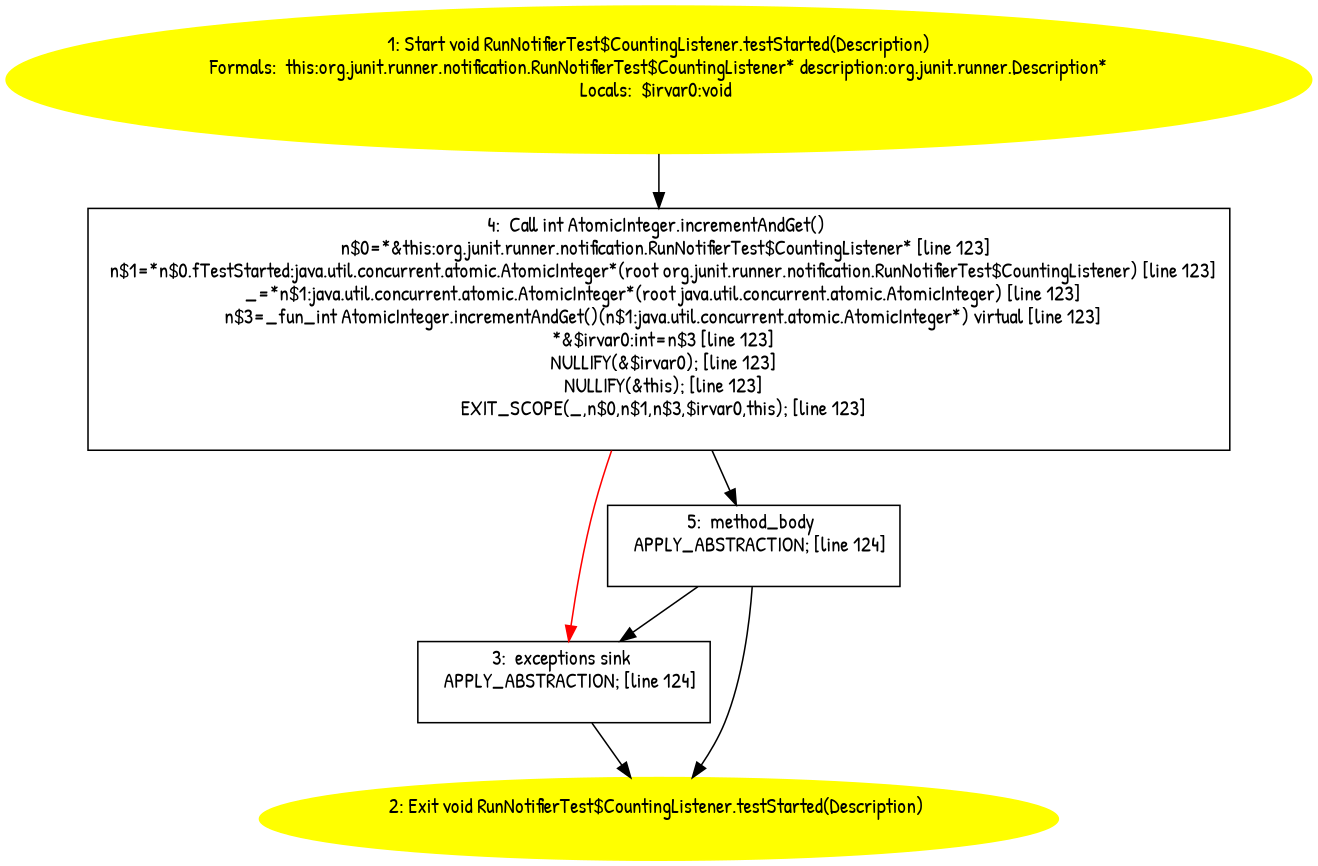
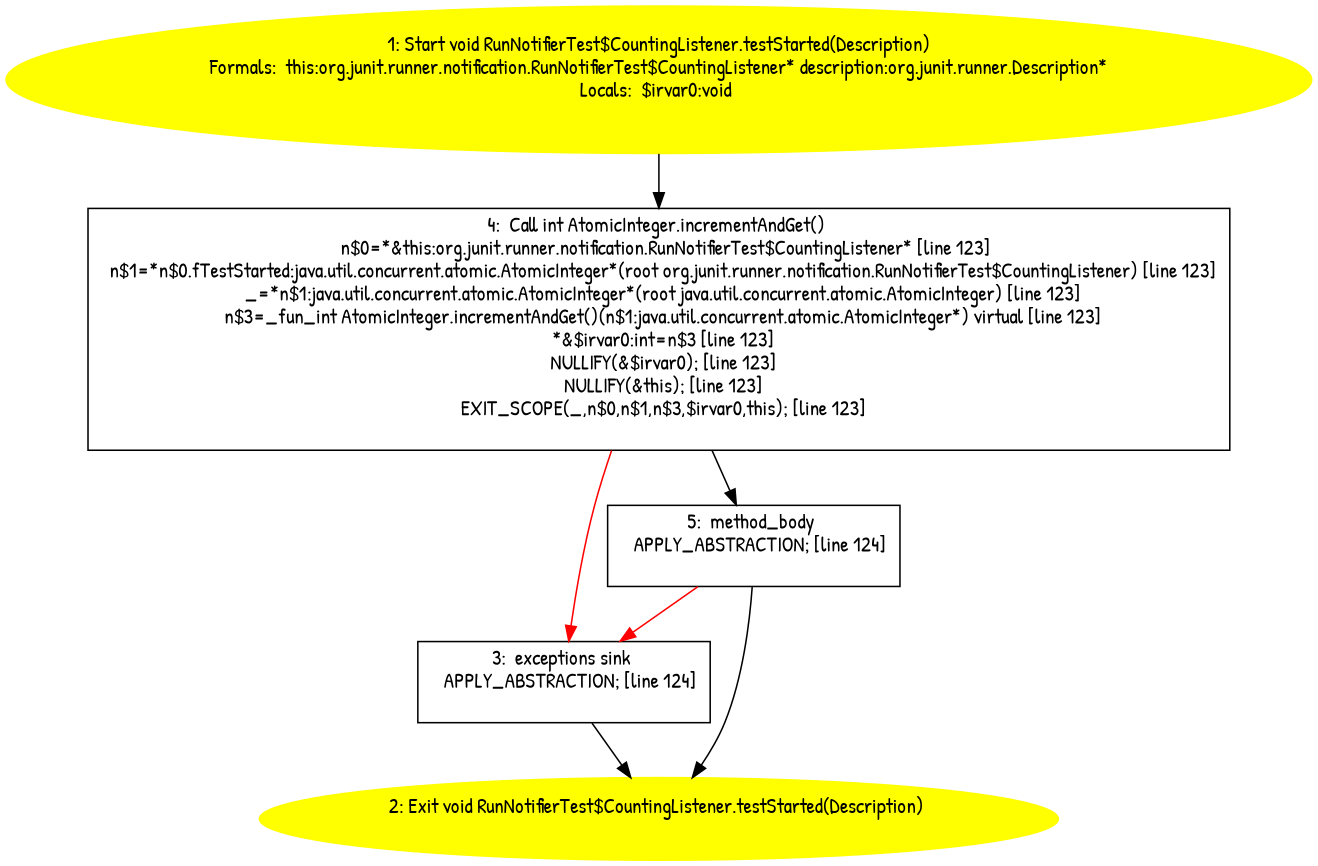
(666, 609) -> (666, 609)
